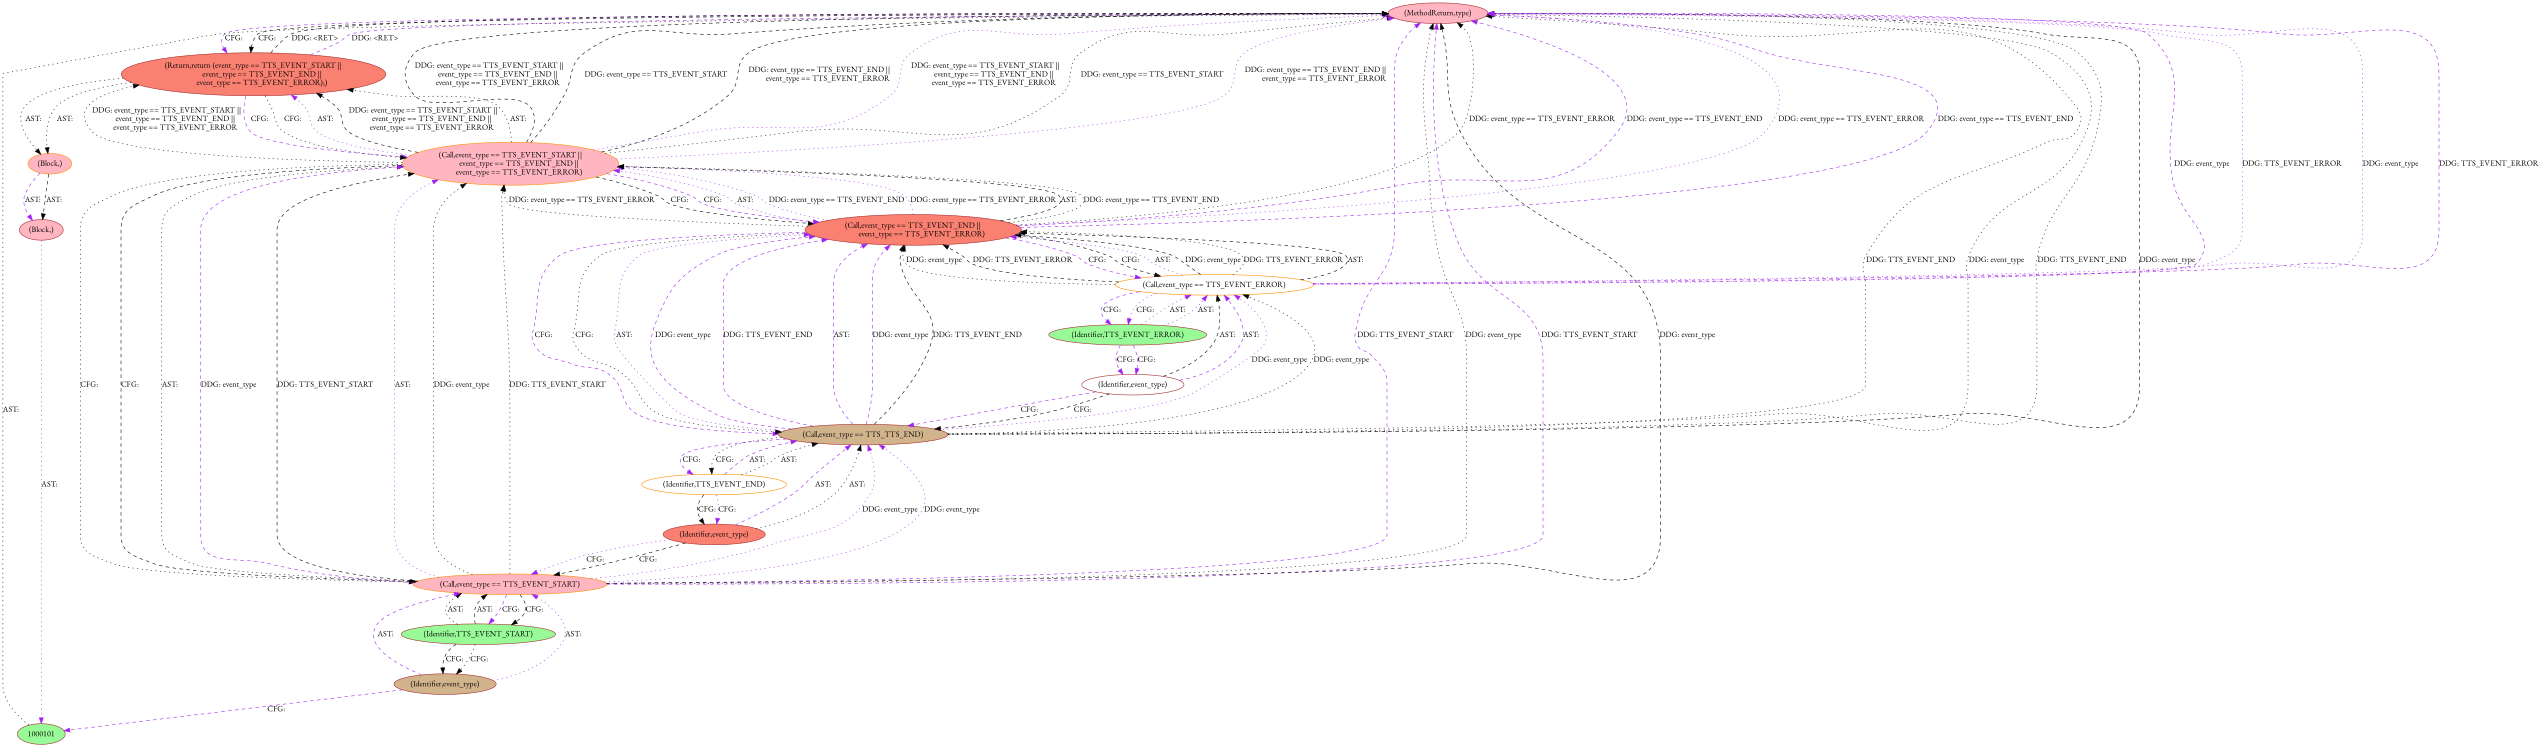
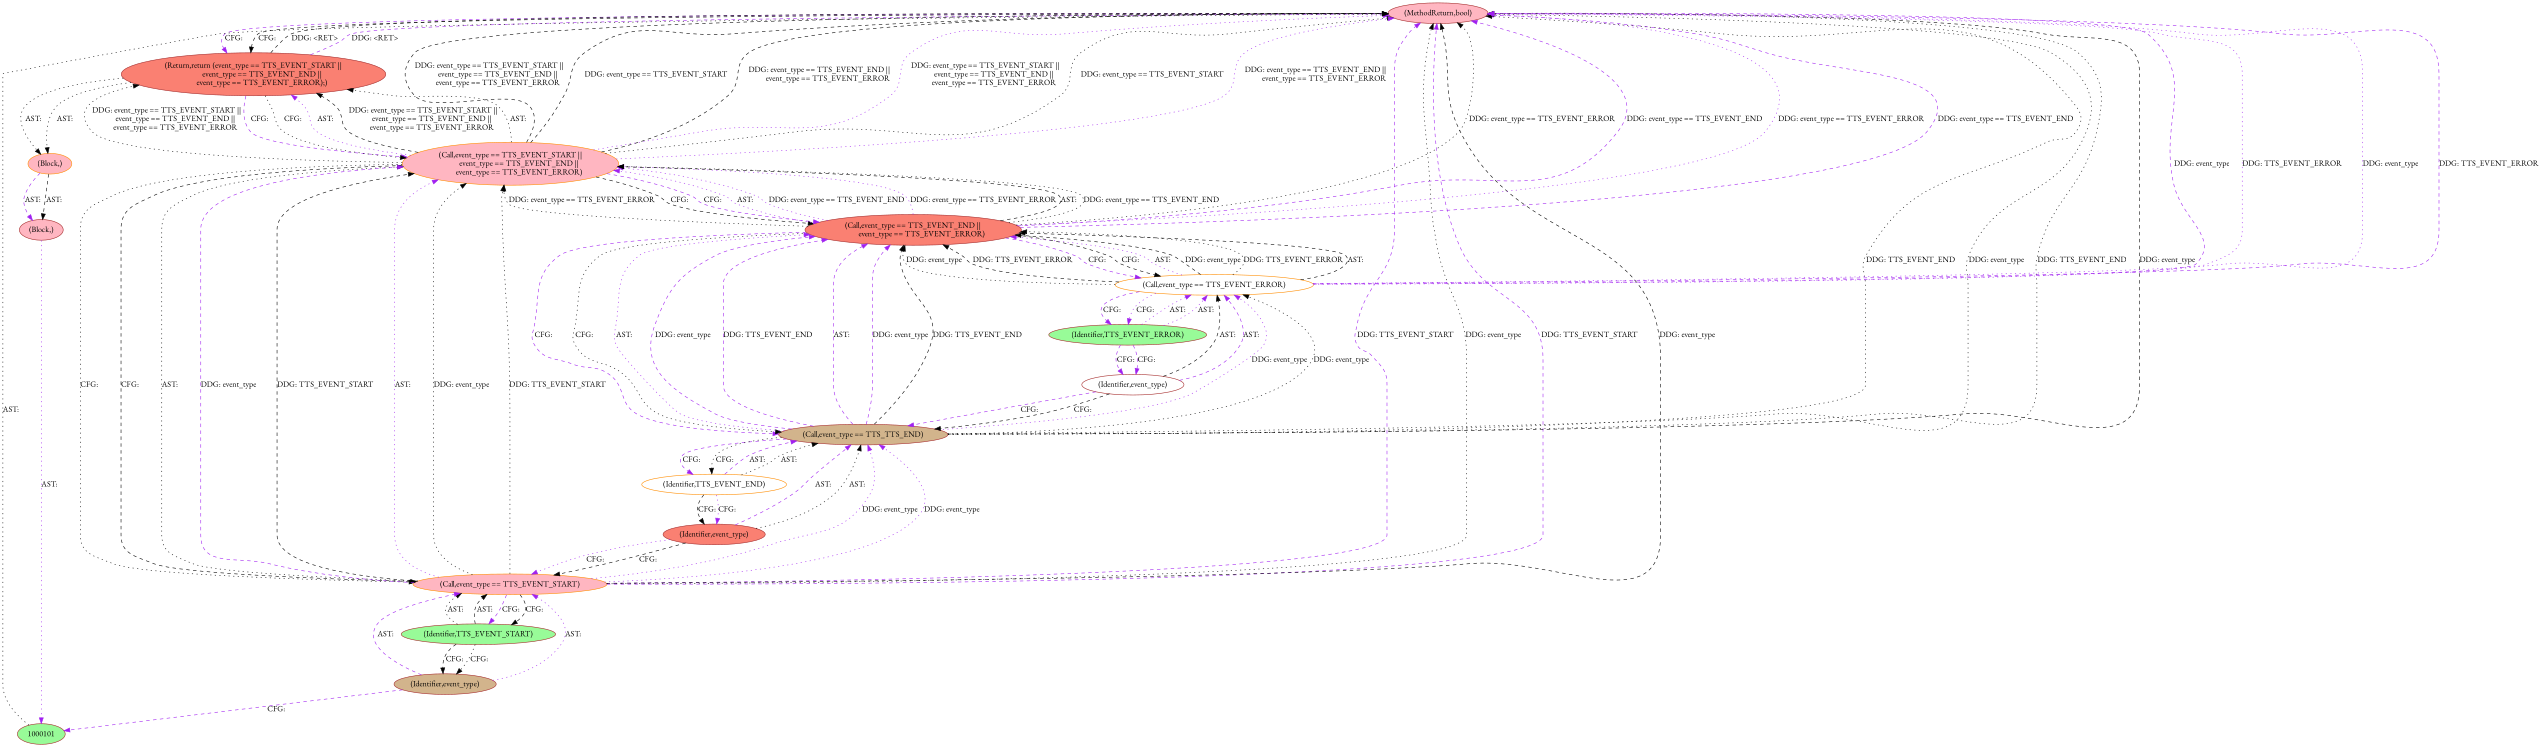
(1438, 13) -> (1438, 13)
